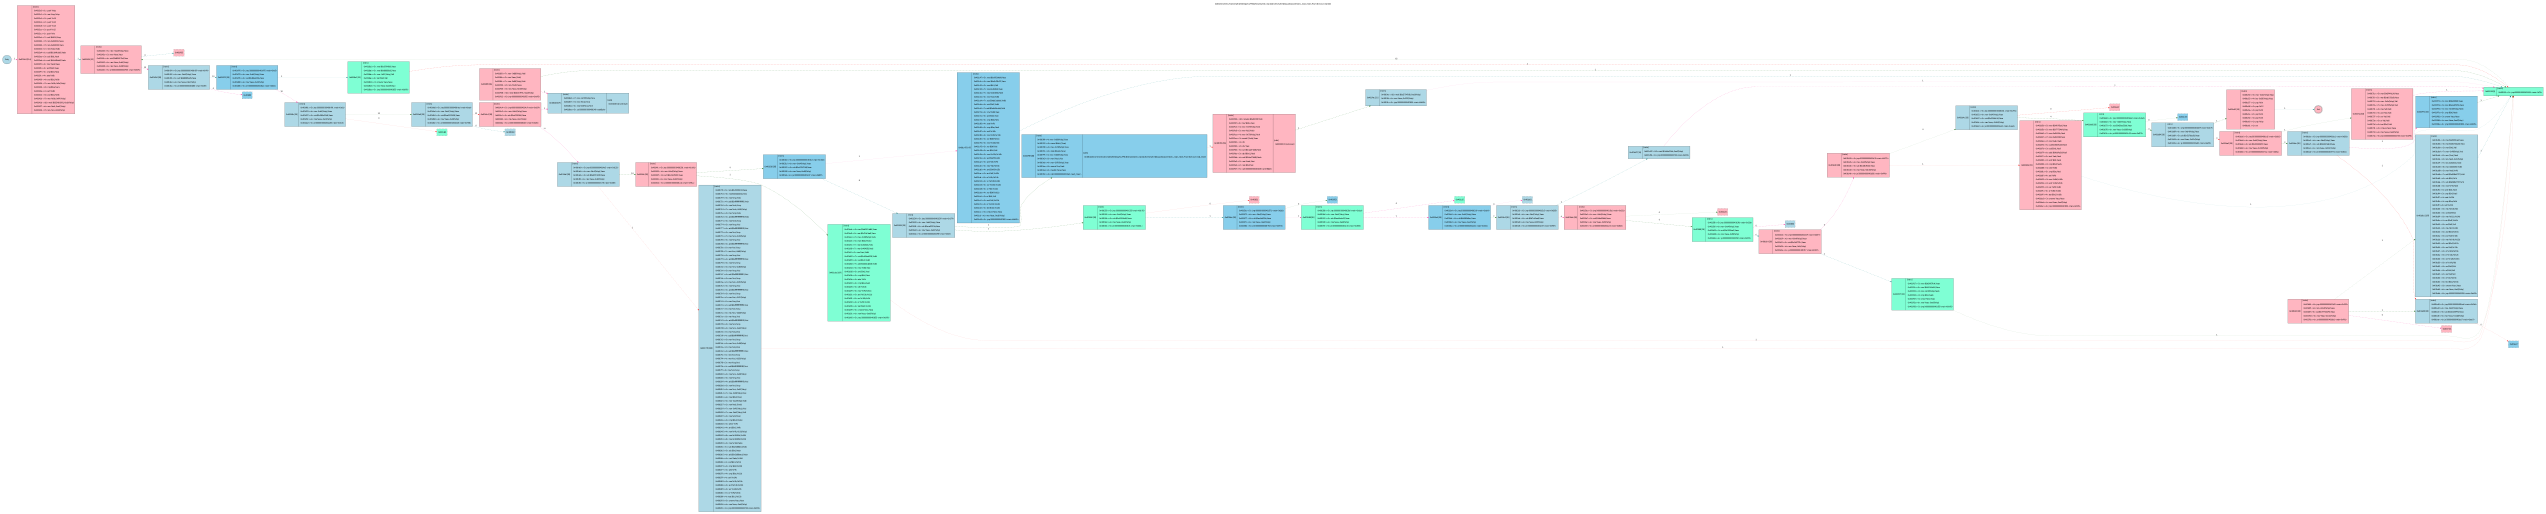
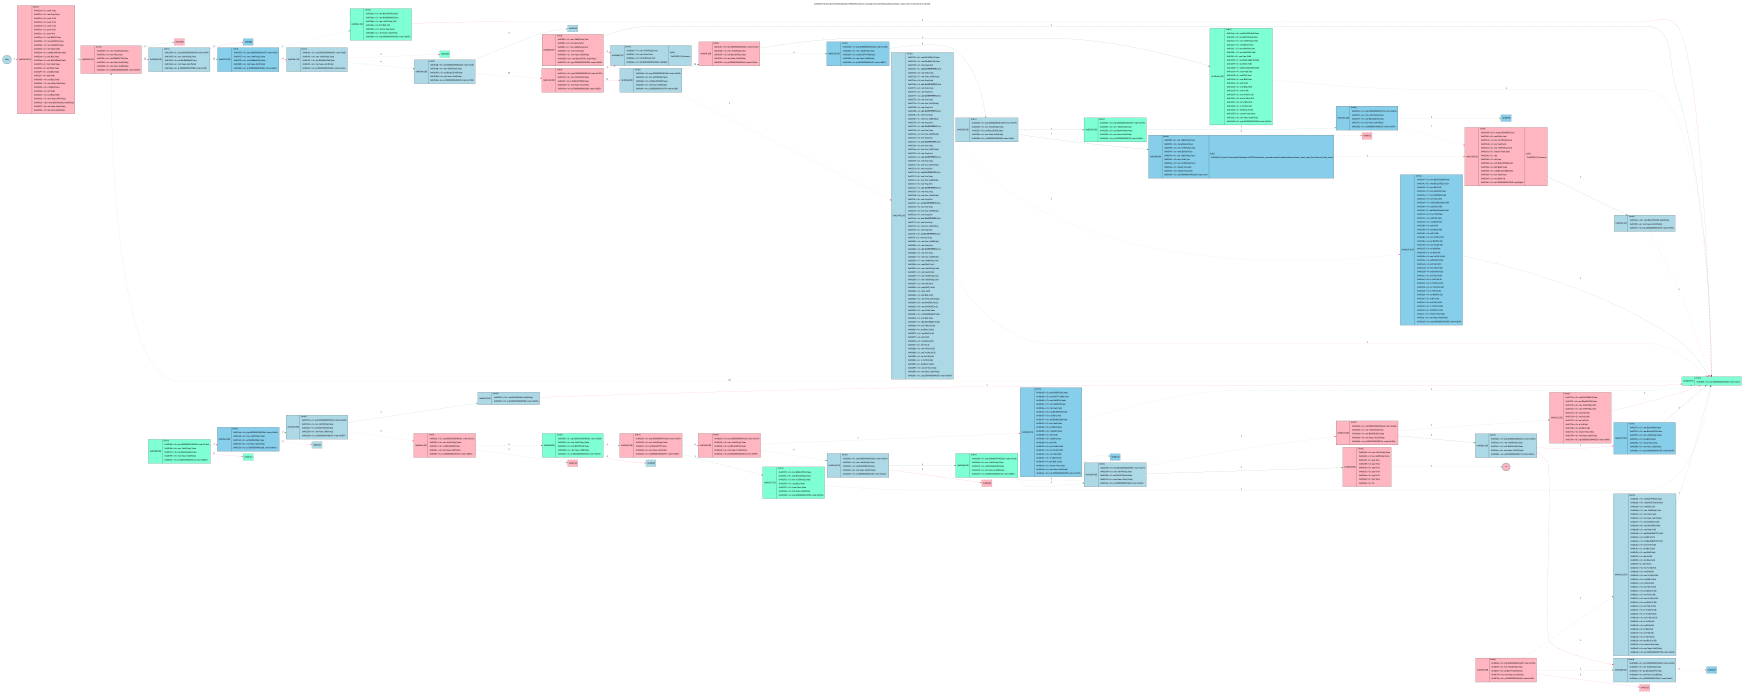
(2051, 165) -> (1051, 432)
(1293, 217) -> (1431, 136)
